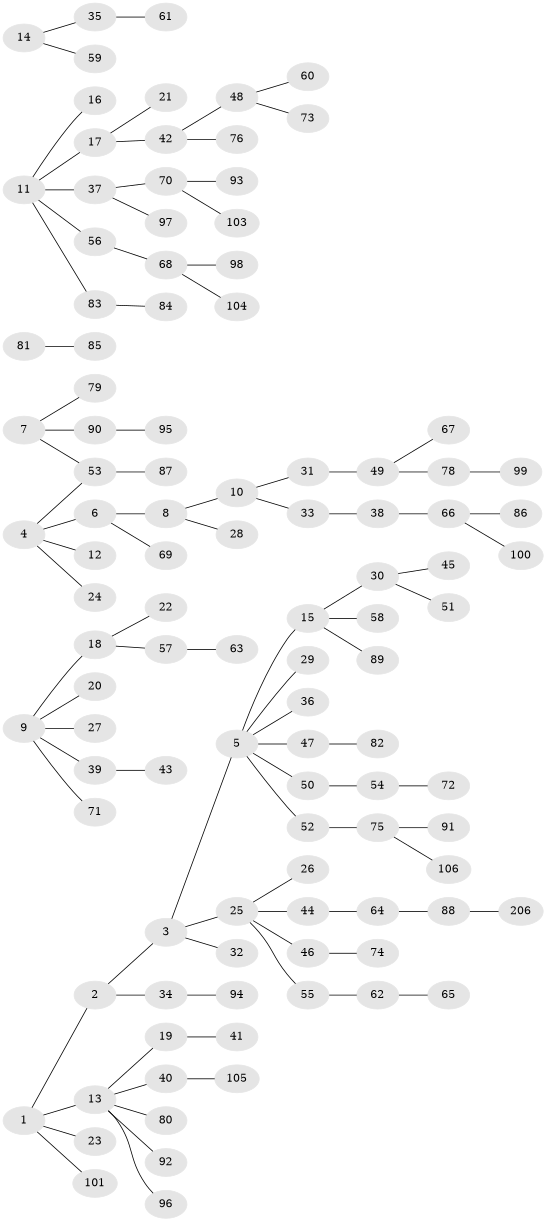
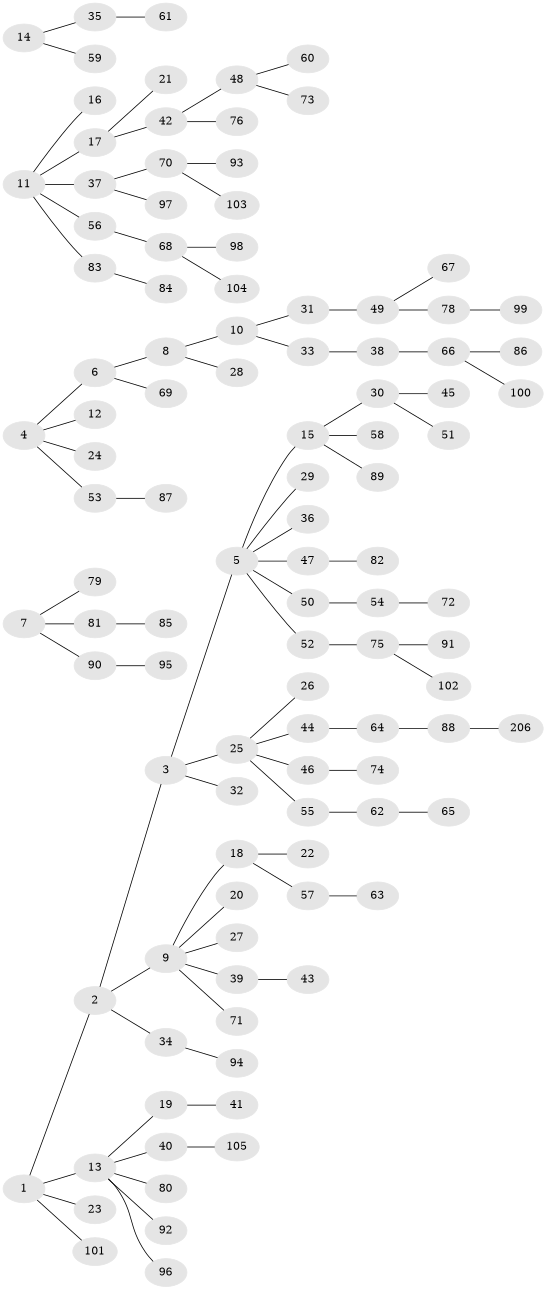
(60, 451) -> (60, 624)
(449, 870) -> (449, 687)
none -> (131, 980)
